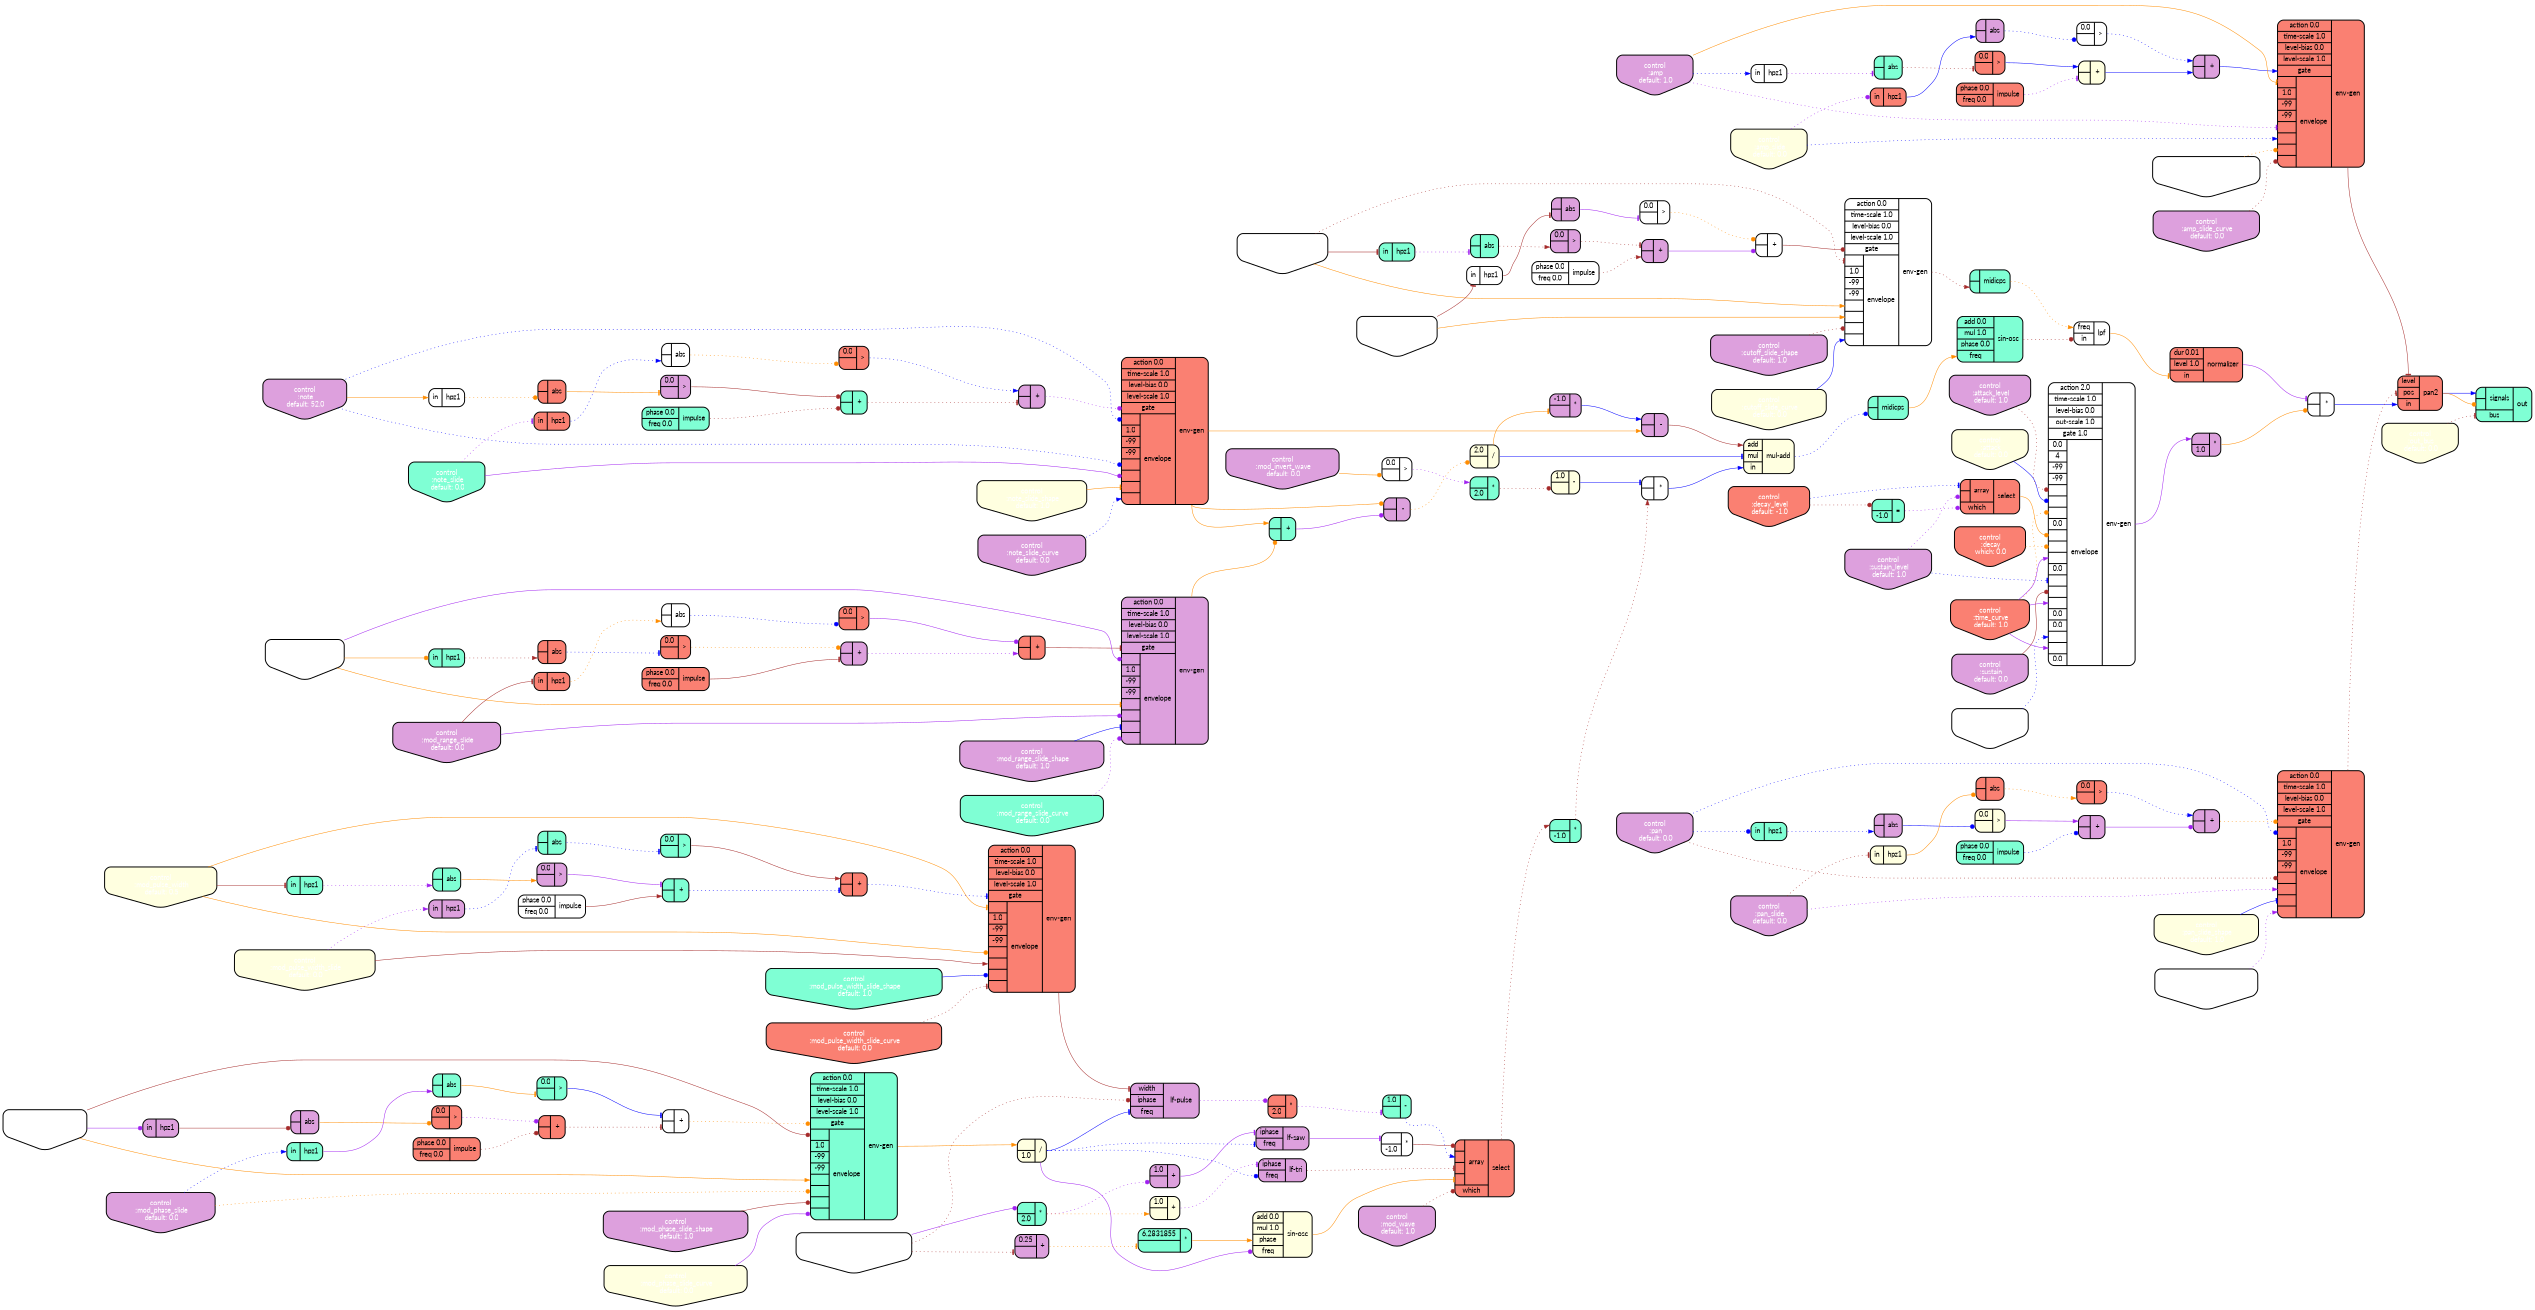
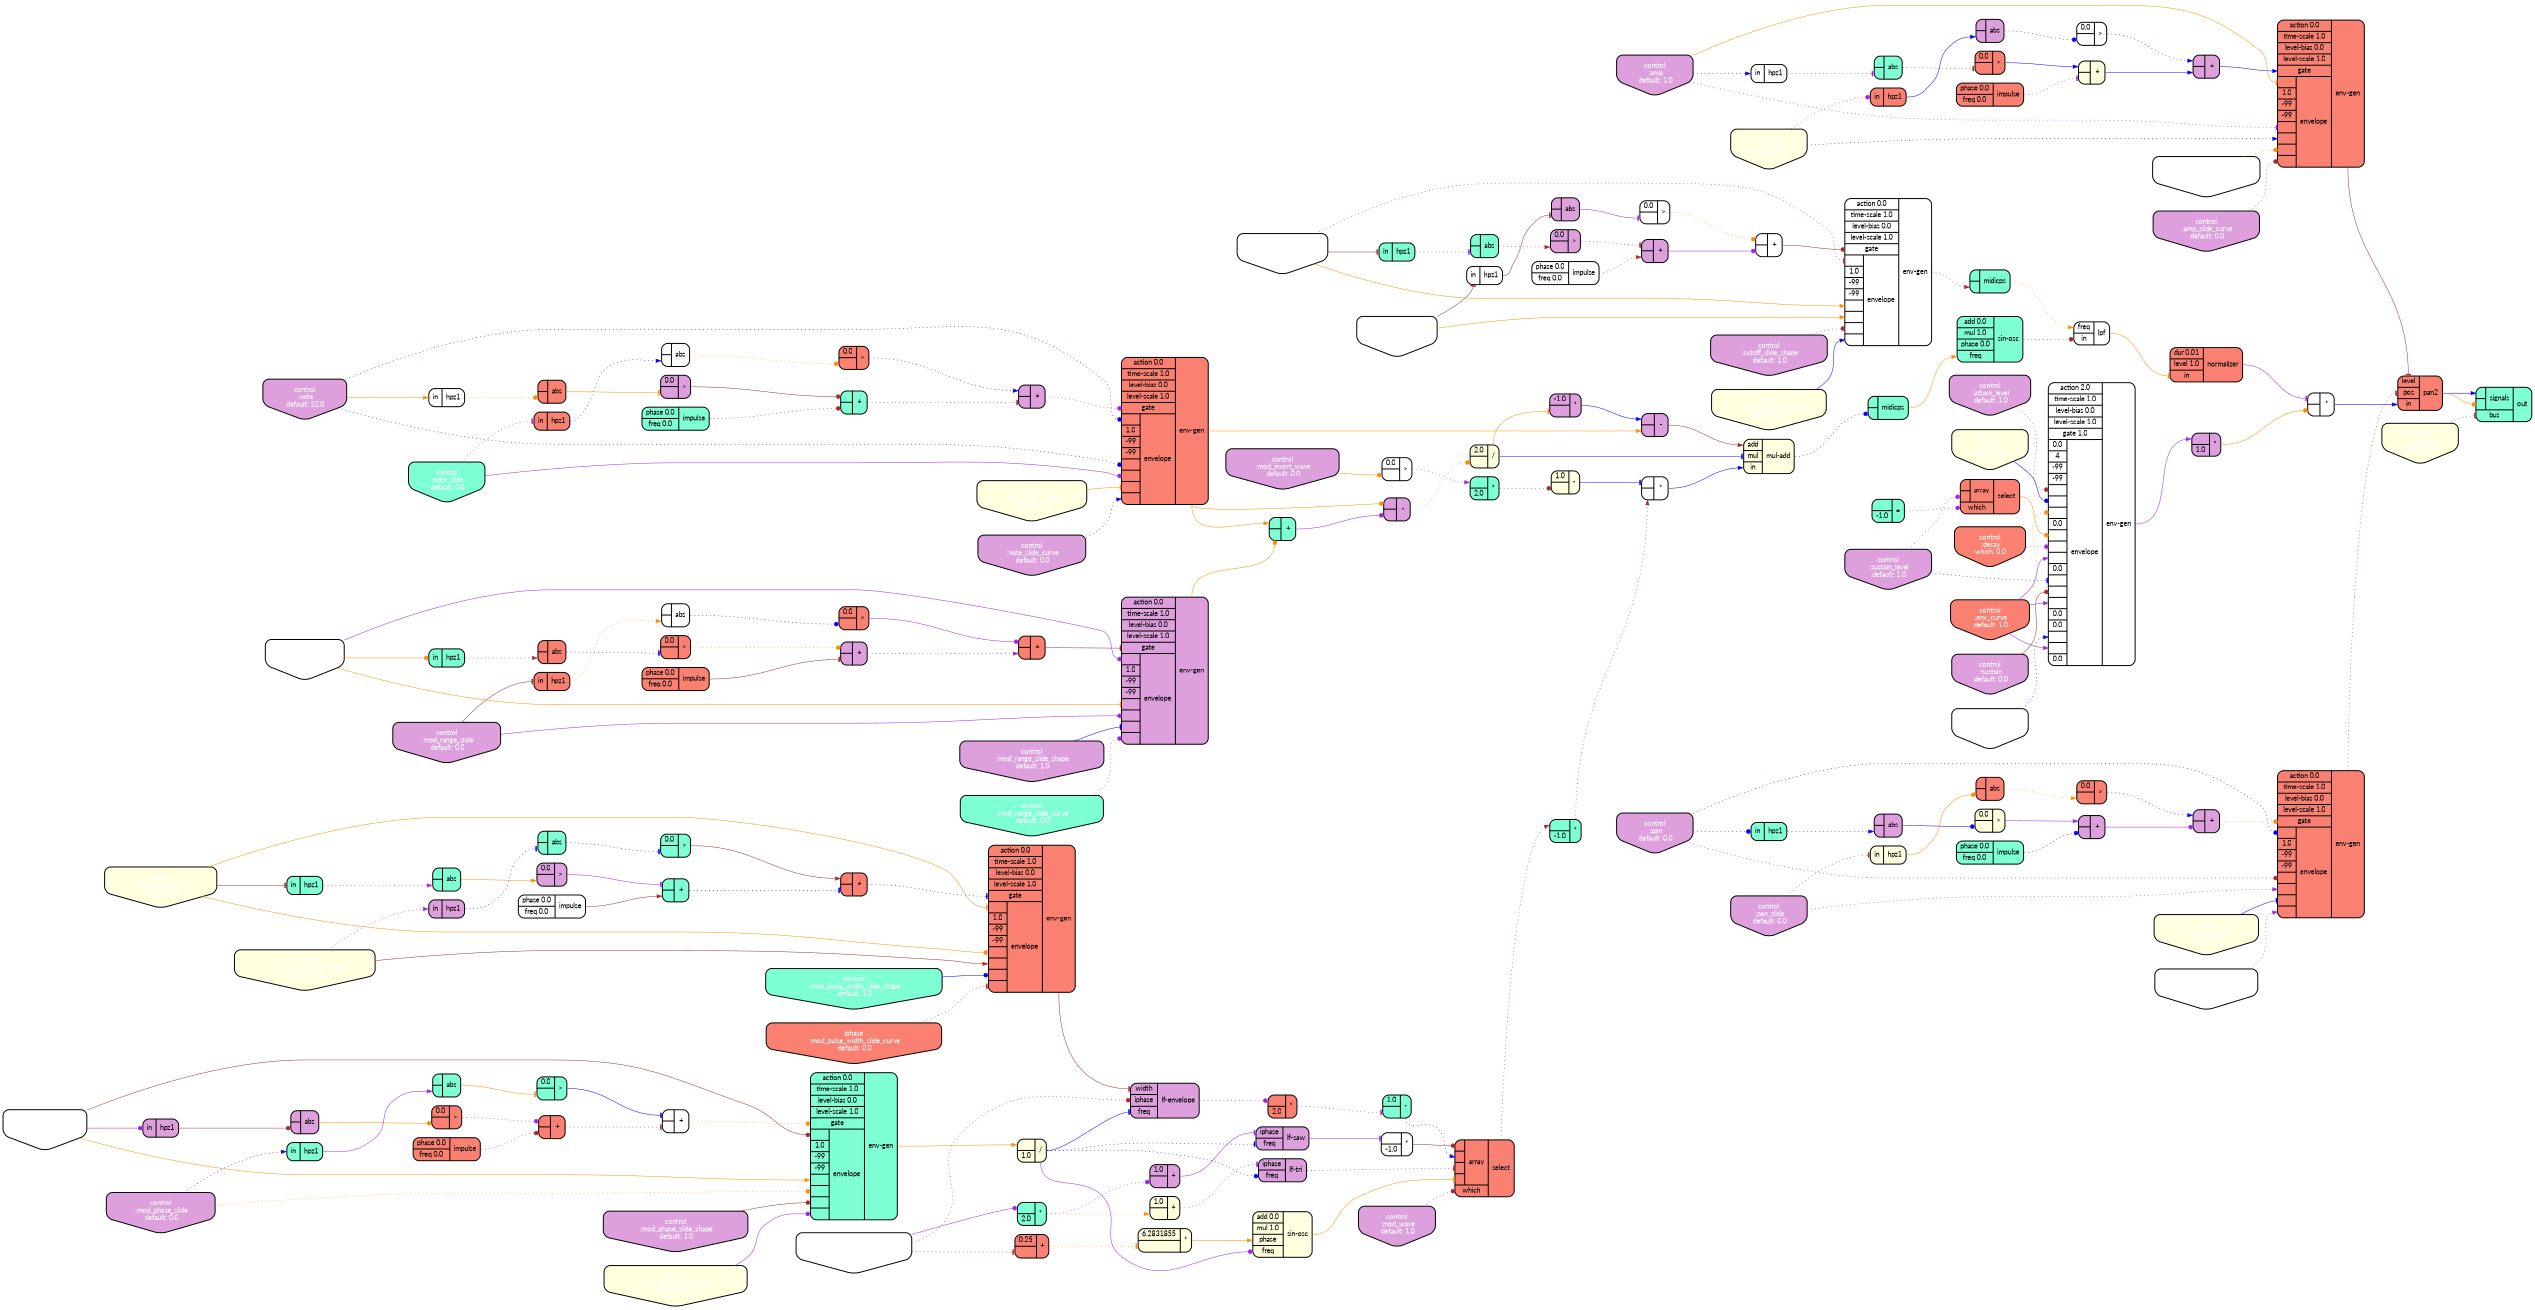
(2075, 422) -> (2075, 422)
(1769, 505) -> none
(2038, 547) -> (2038, 547)
(1990, 618) -> (1990, 618)
(854, 1041) -> (854, 1041)
(1181, 1100) -> (1178, 1100)
(1165, 1240) -> (1165, 1240)
(1032, 1246) -> (1032, 1246)
